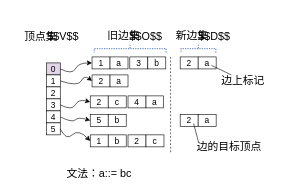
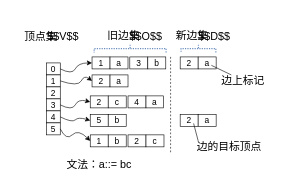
(53, 69) -> (53, 69)
(99, 174) -> (99, 165)
